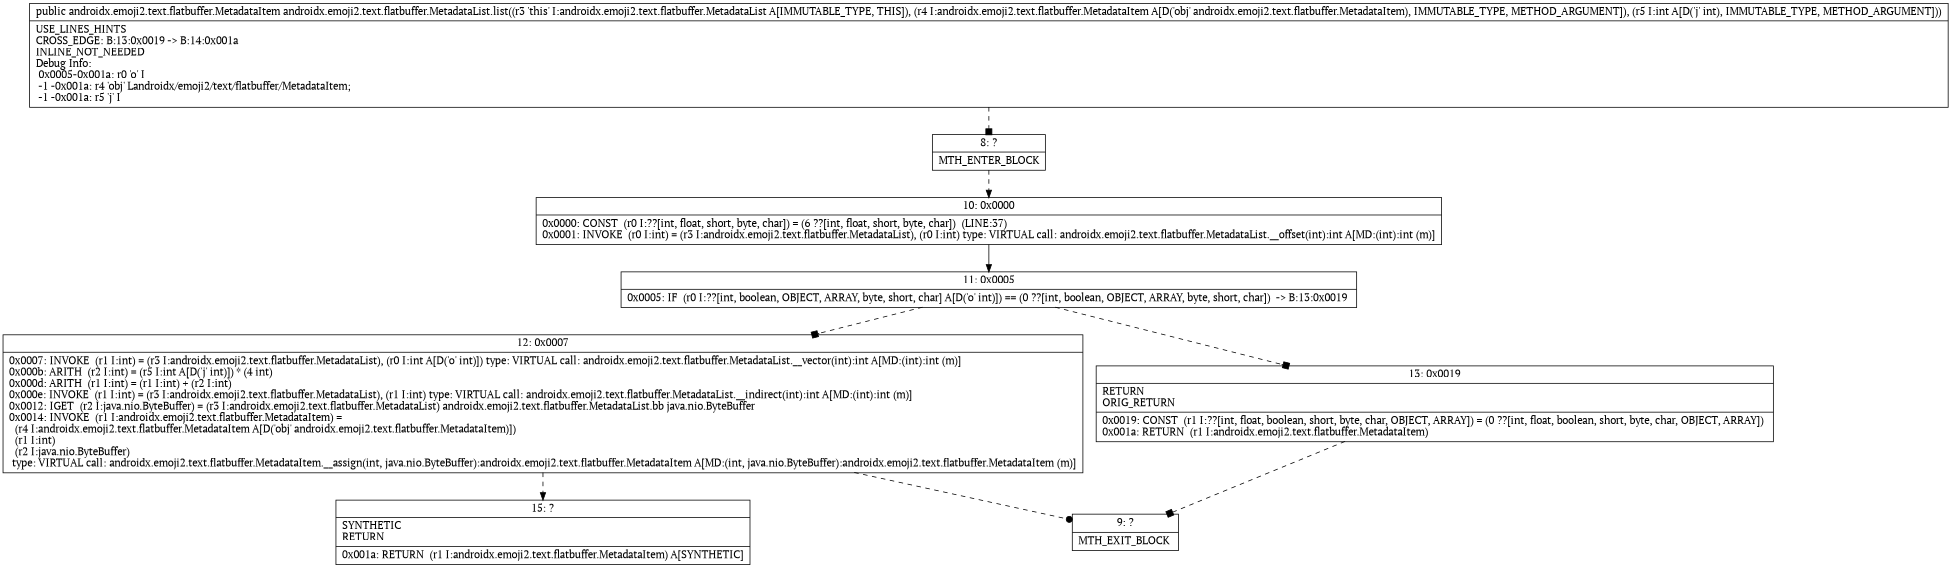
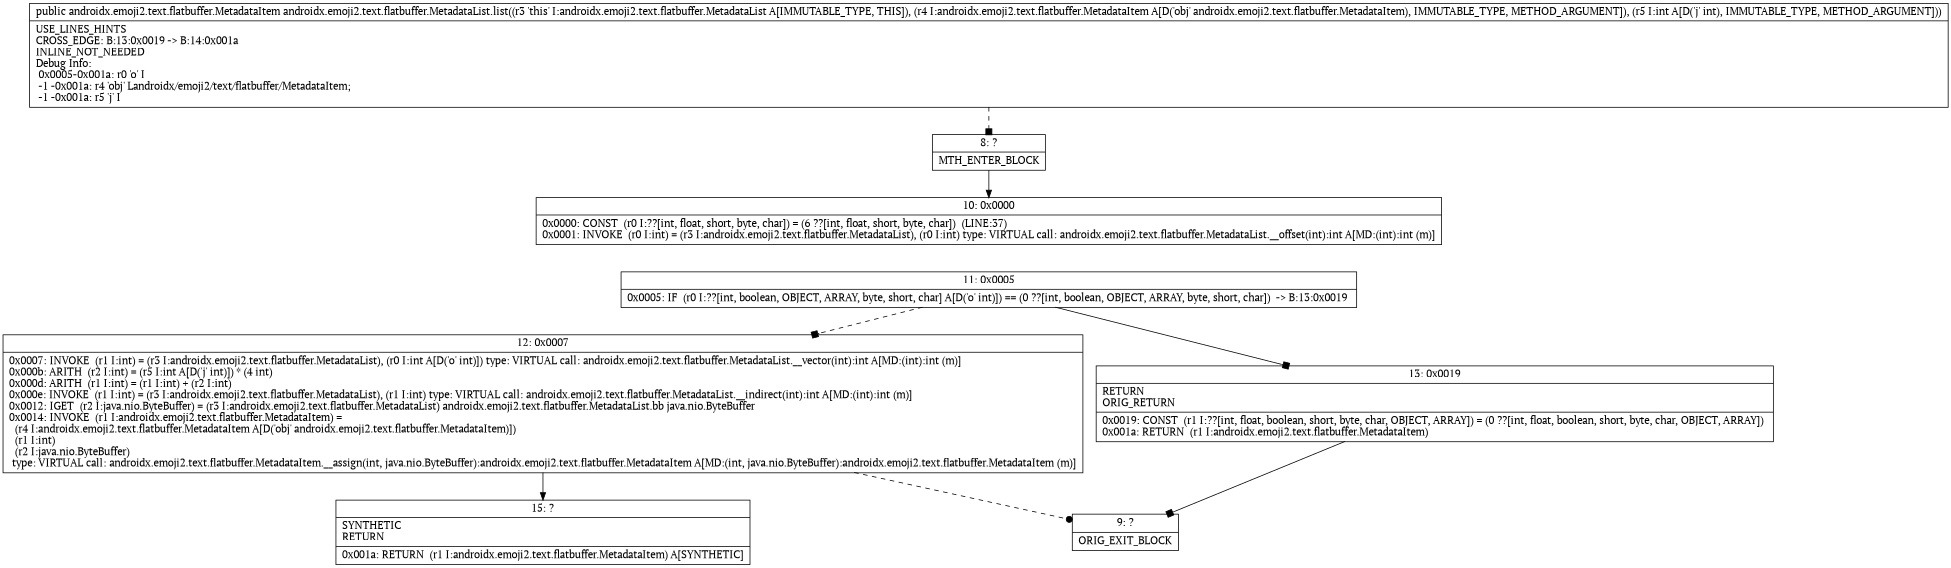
(989, 180) -> (989, 180)
(989, 255) -> none
(1168, 336) -> (1168, 336)
(1260, 476) -> (1260, 476)
(543, 483) -> (543, 483)
(1124, 541) -> (1125, 541)
